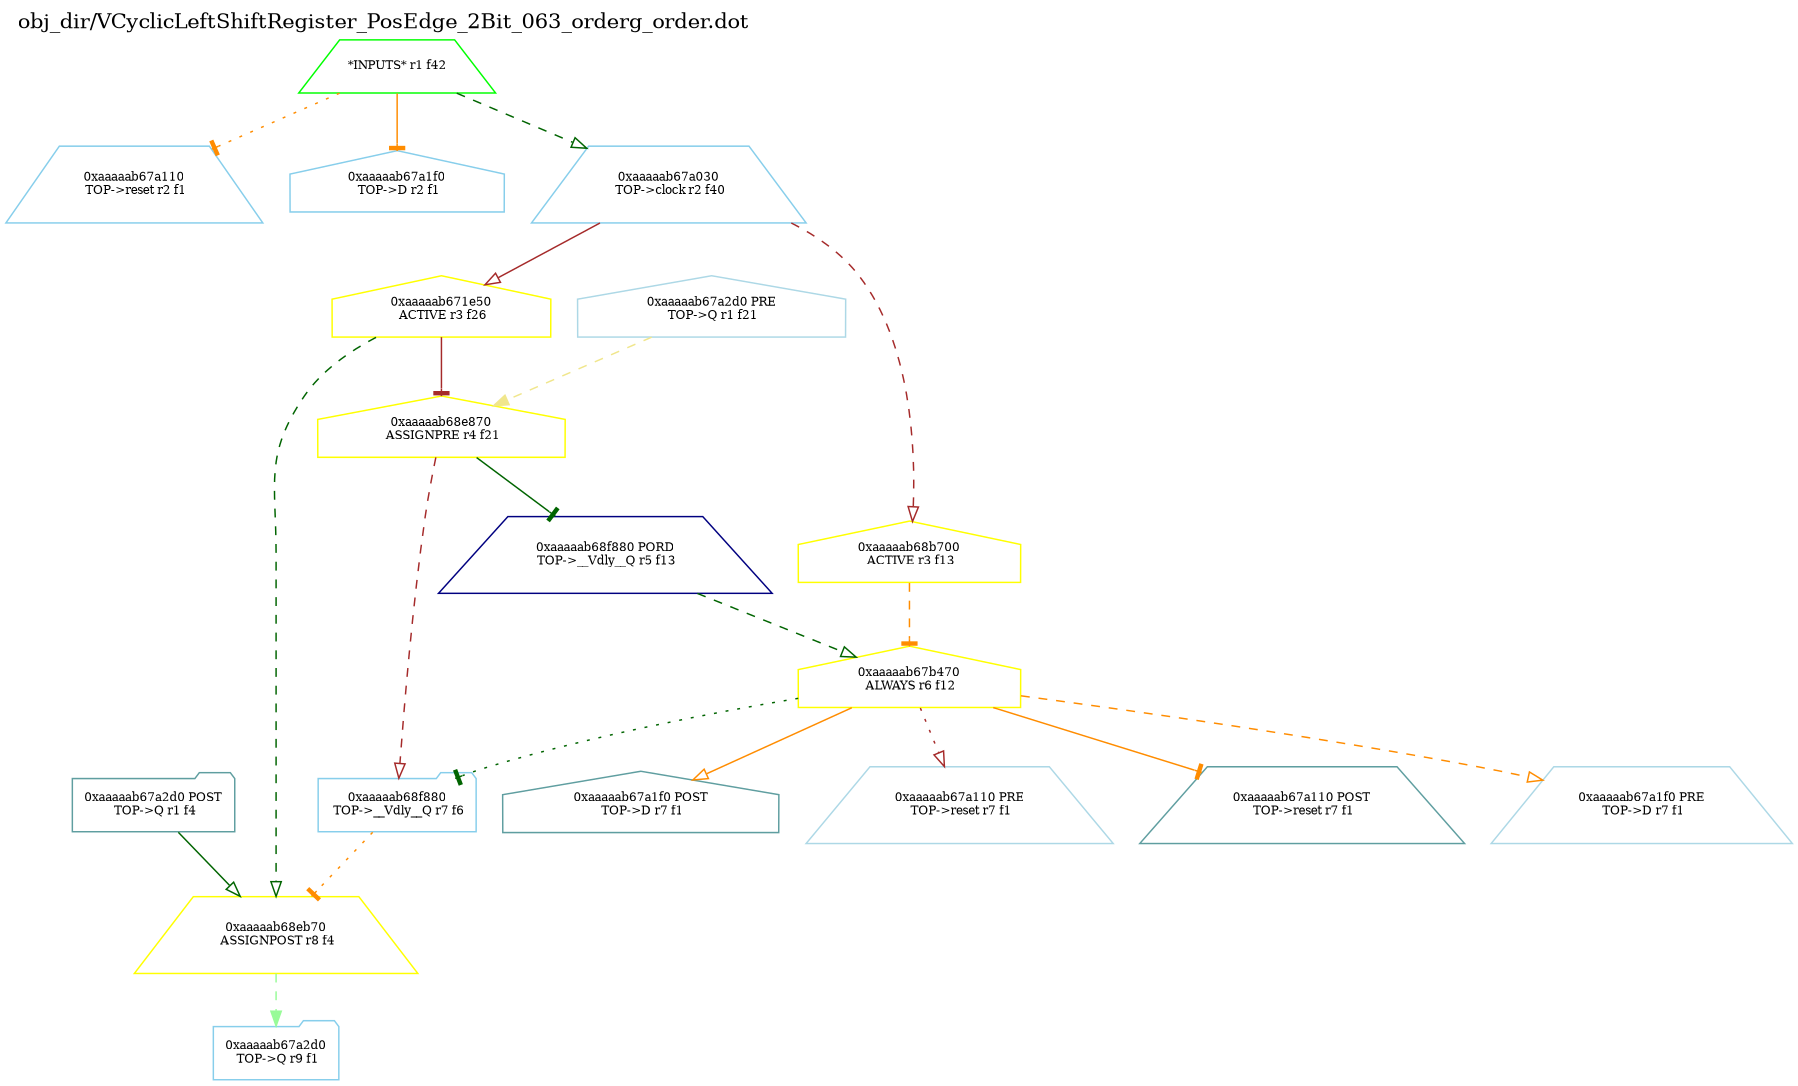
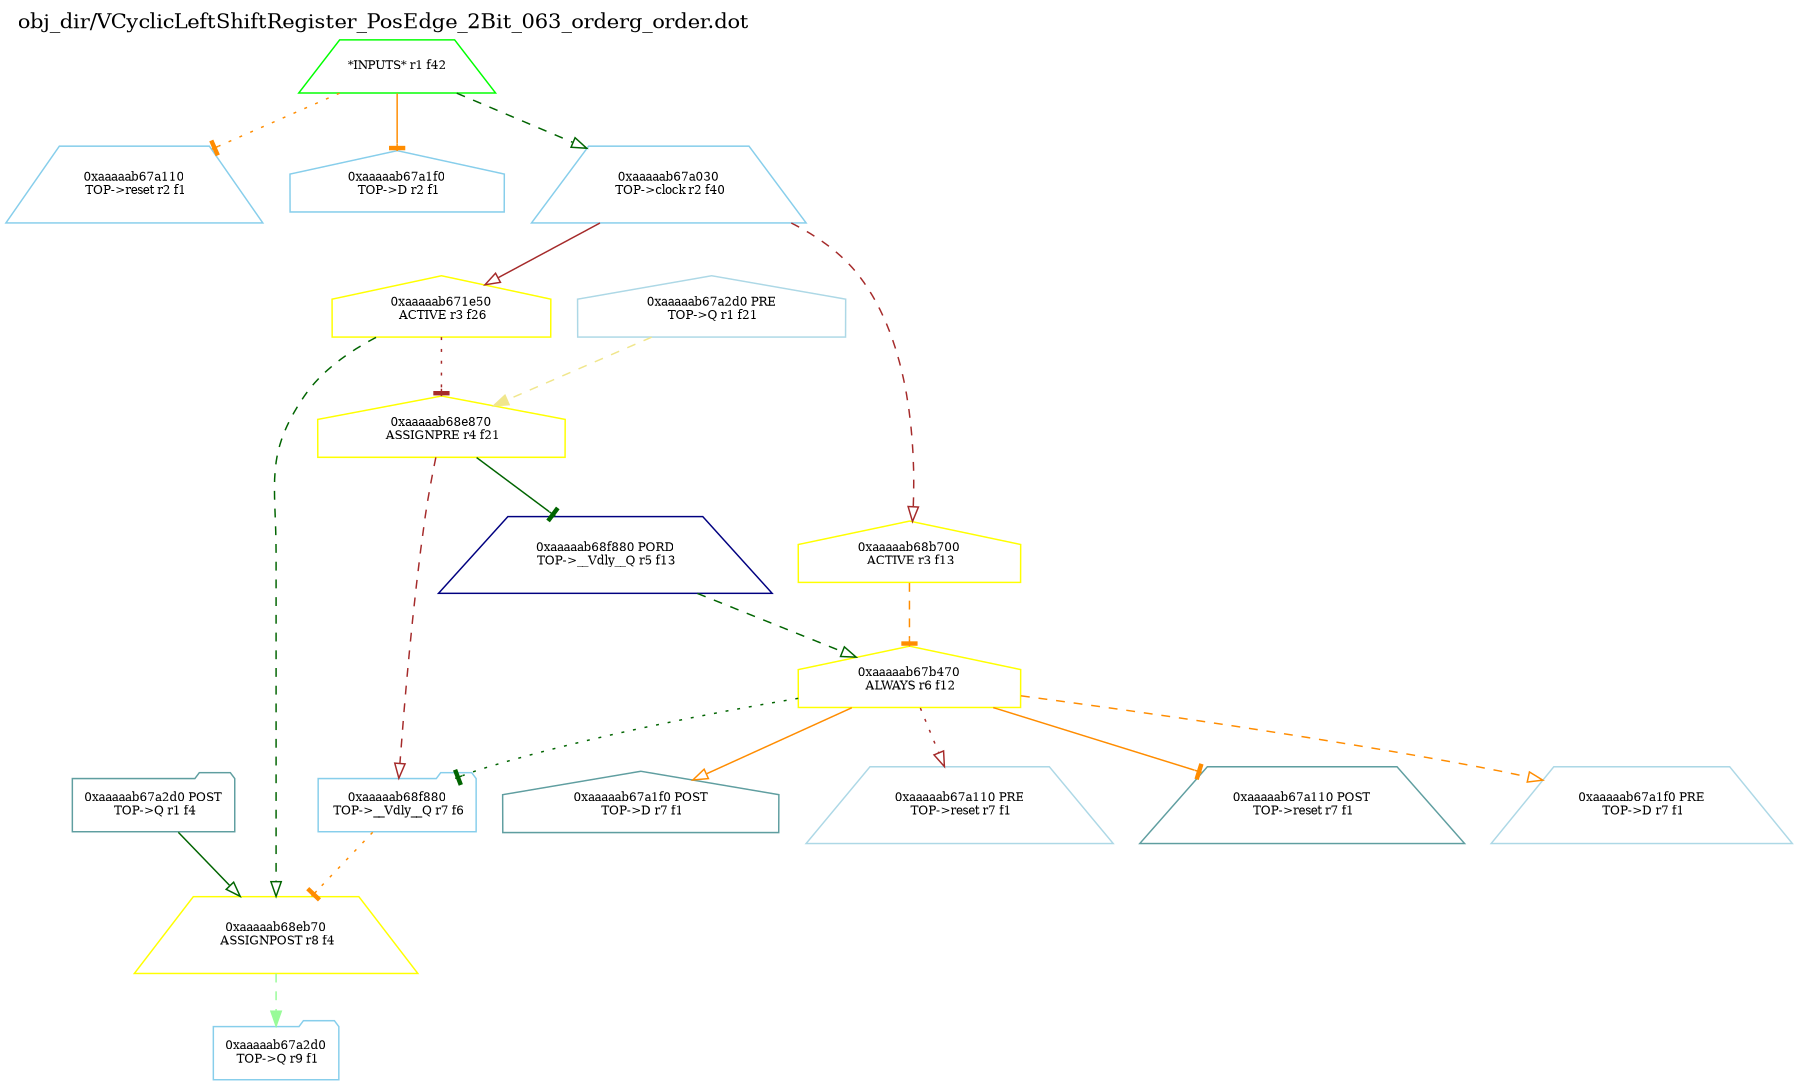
(441, 363) -> (441, 363)
